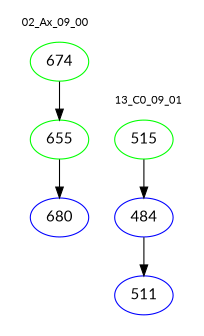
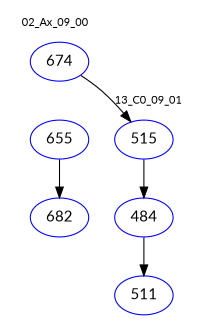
(60, 62) -> (60, 62)
(60, 95) -> (113, 102)
(60, 140) -> (60, 140)
(144, 140) -> (144, 140)
(60, 217) -> (60, 217)
